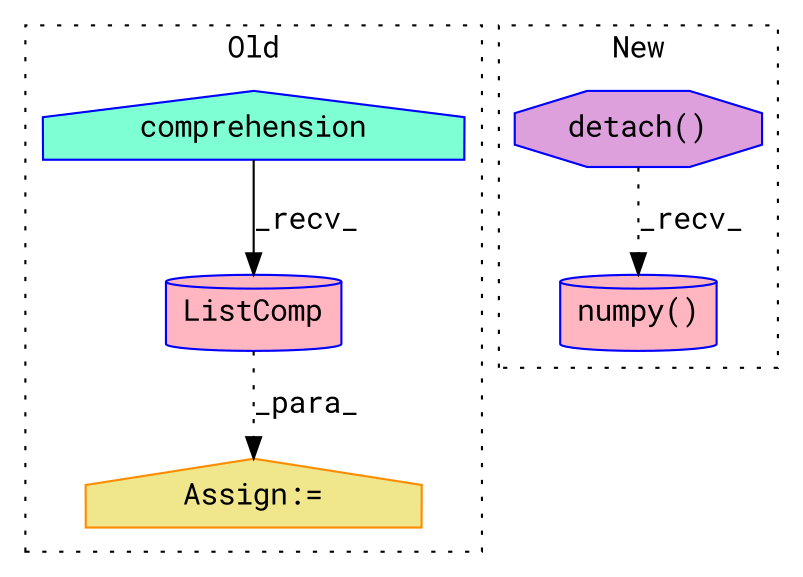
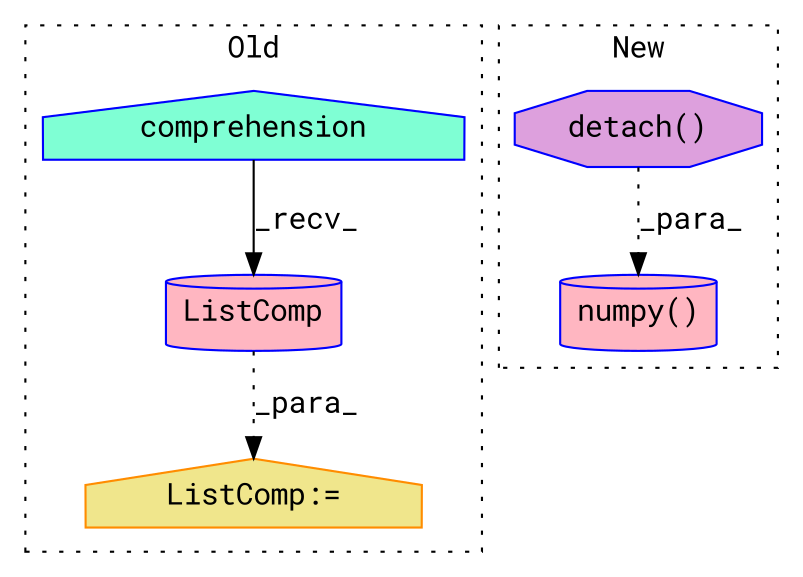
(691, 221) -> (691, 221)
(254, 497) -> (254, 497)
